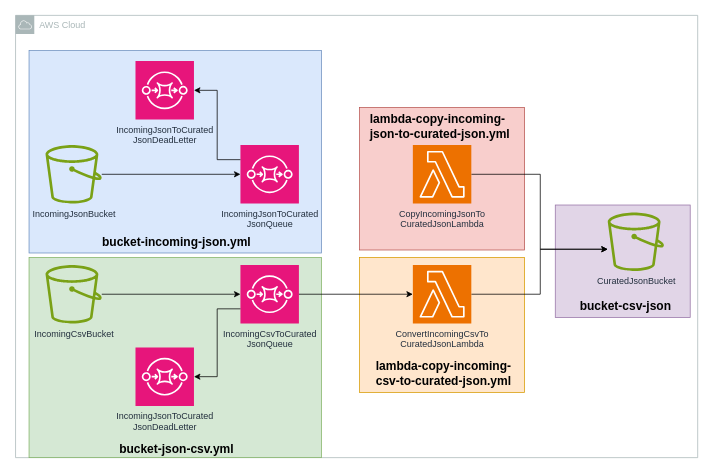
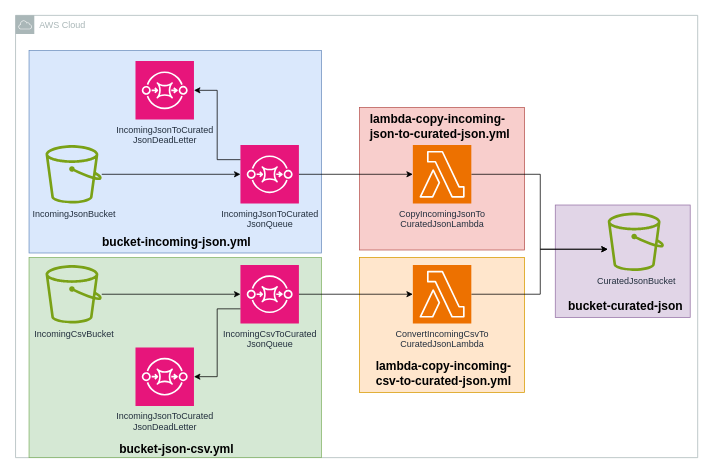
none -> (353, 174)
(626, 306) -> (626, 306)
